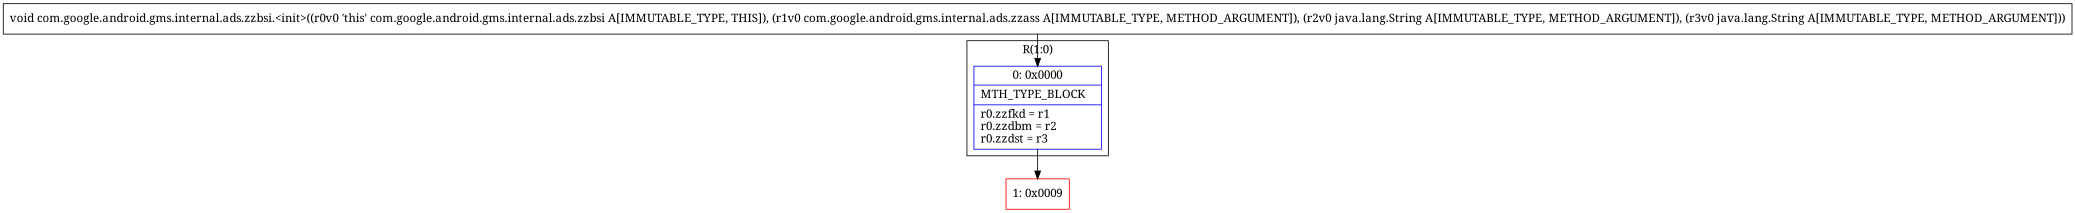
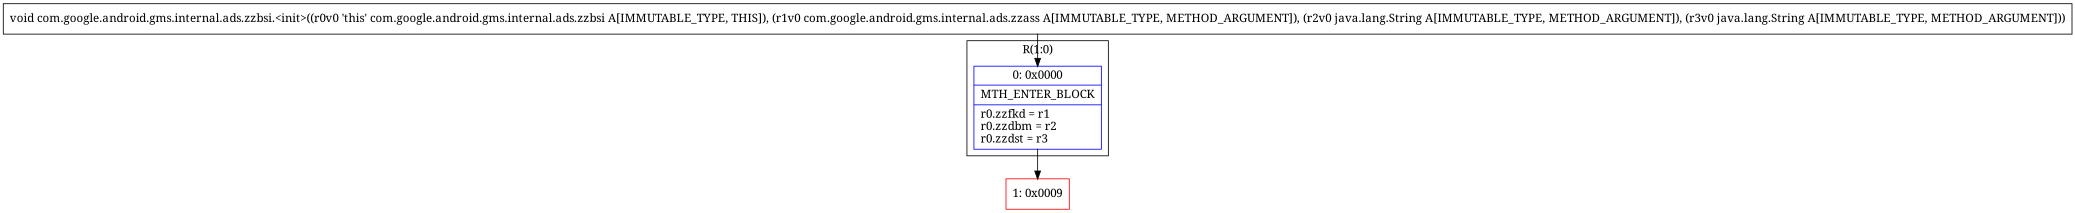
(1033, 95) -> (1038, 95)
